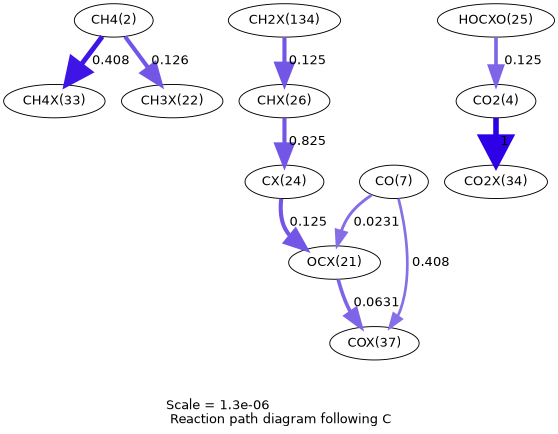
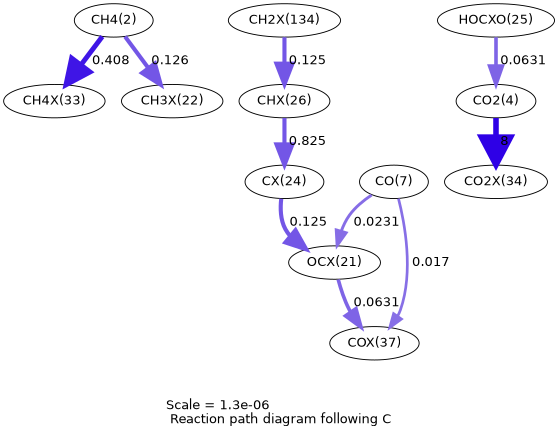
(522, 61) -> (522, 61)
(502, 141) -> (502, 141)
(429, 263) -> (429, 263)
